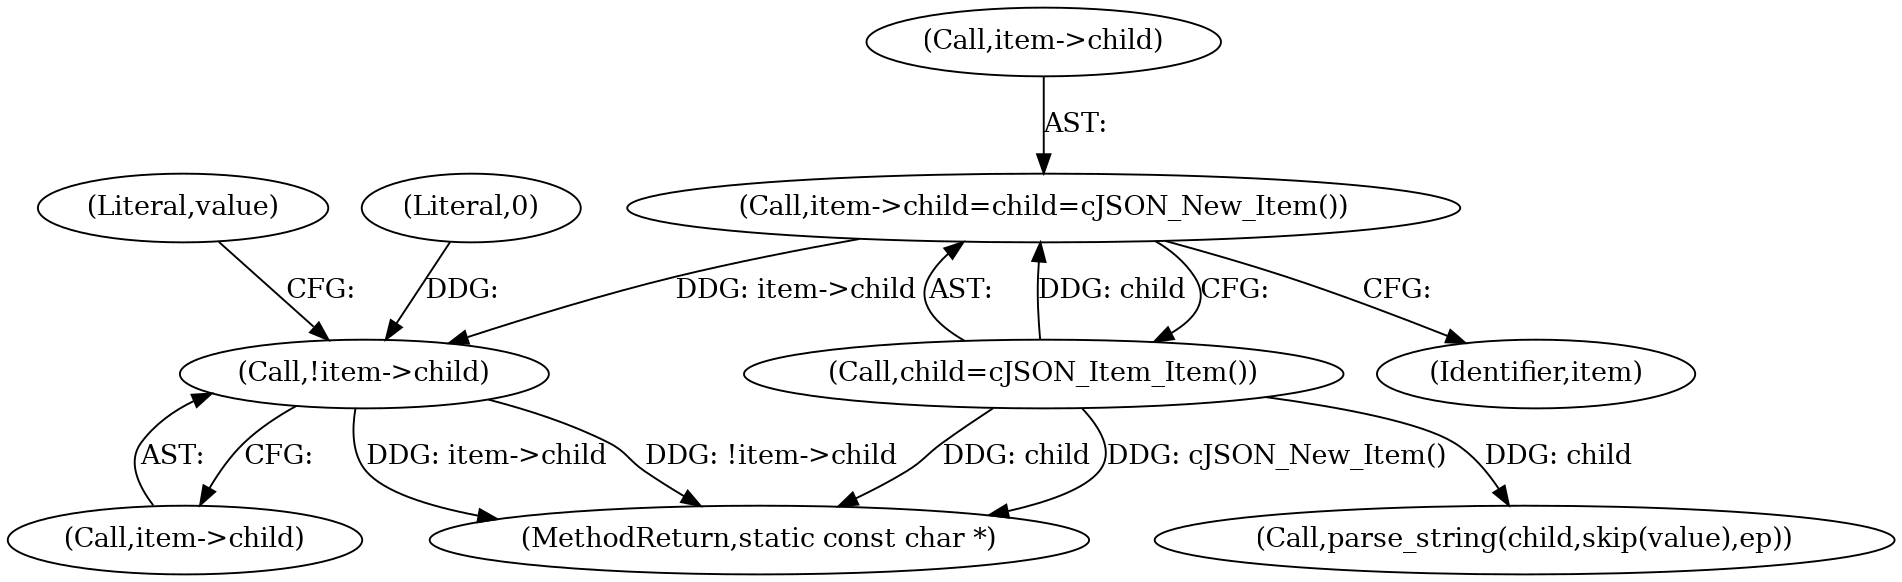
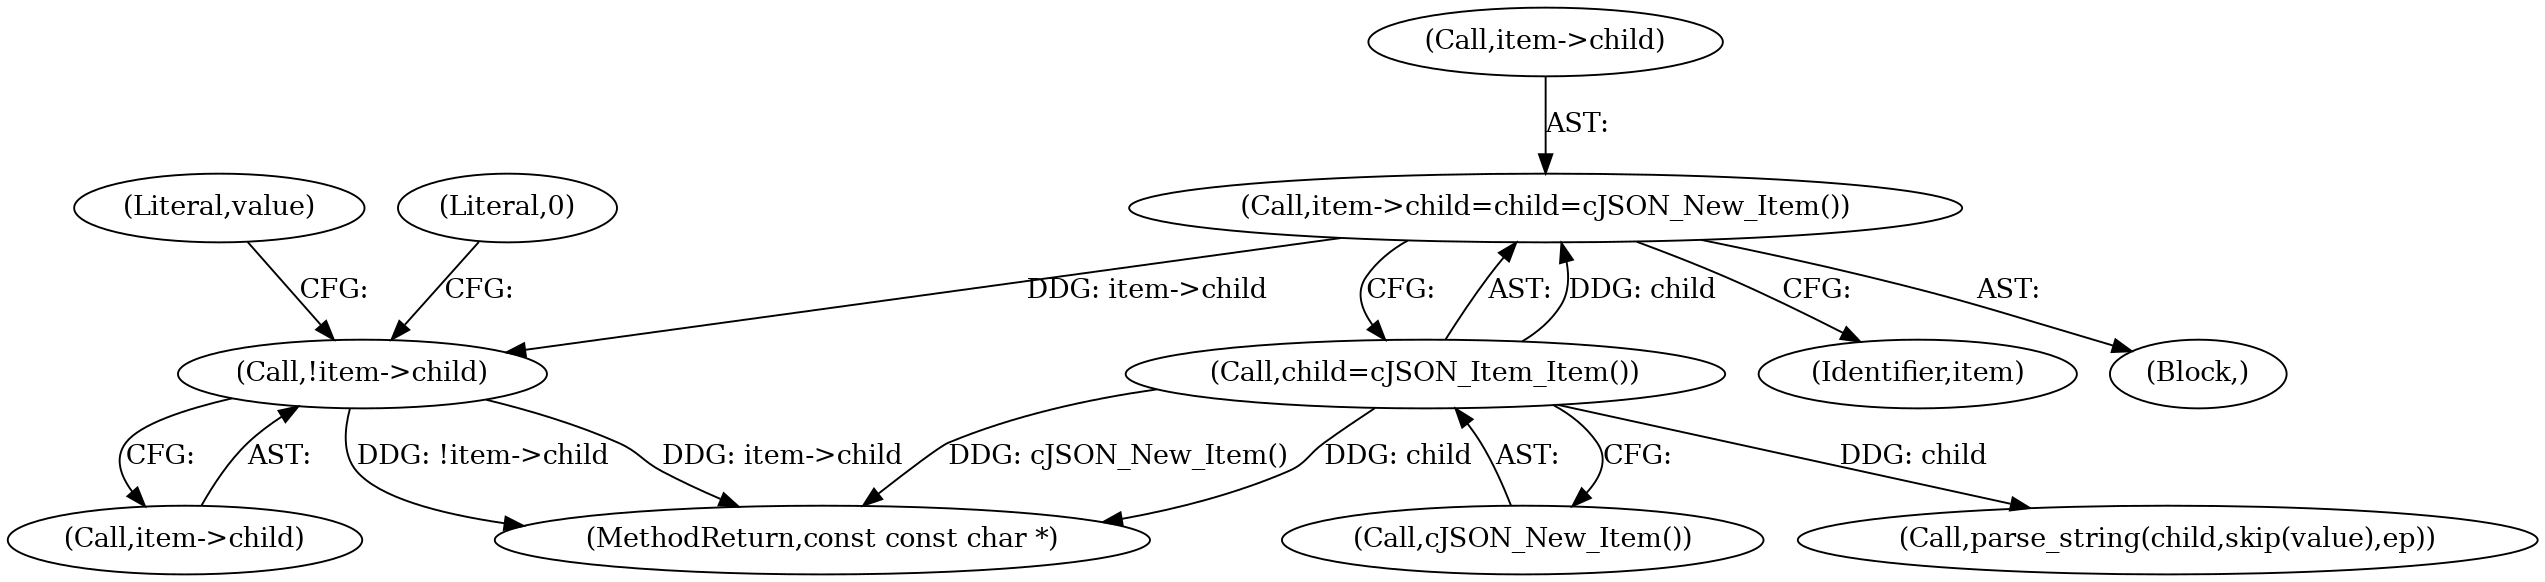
(466, 291) -> (484, 291)
none -> (2198, 374)
(759, 540) -> (822, 540)
none -> (1523, 540)
